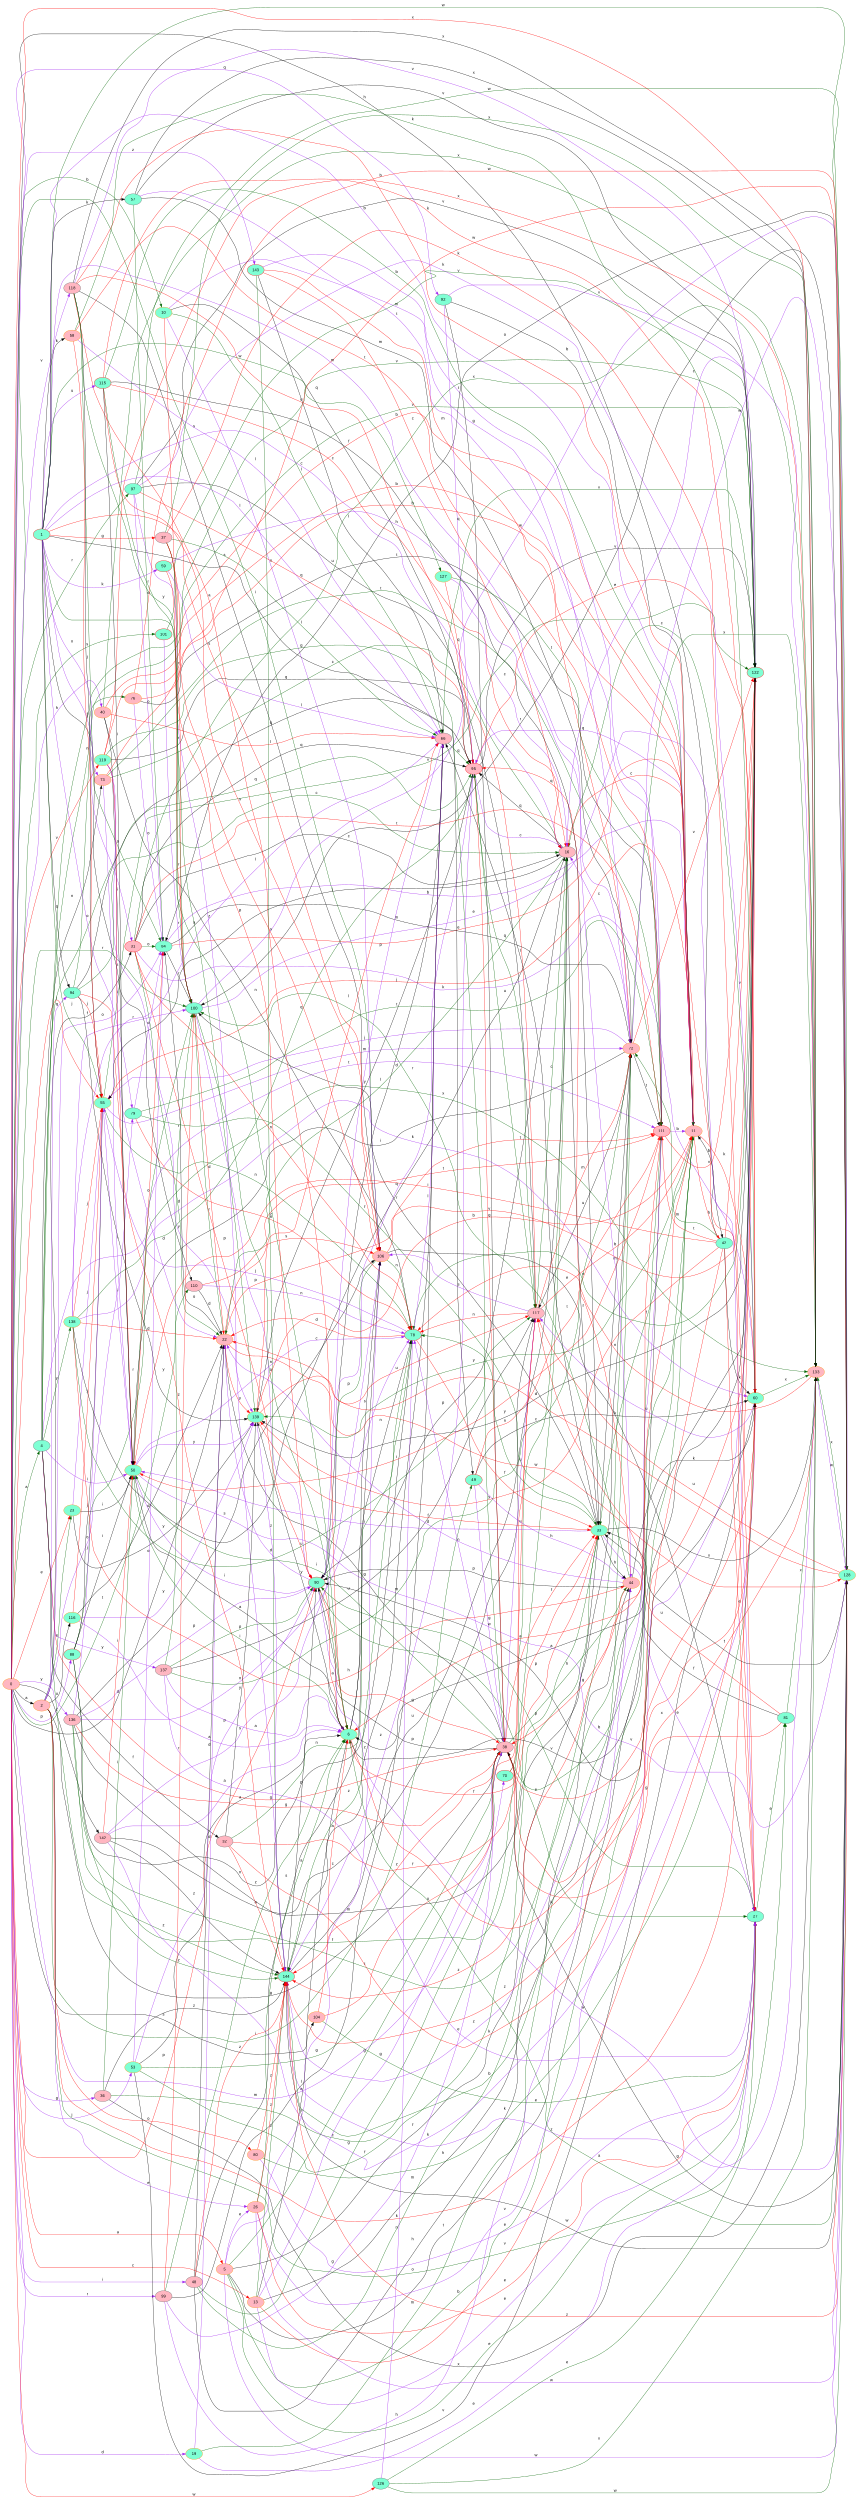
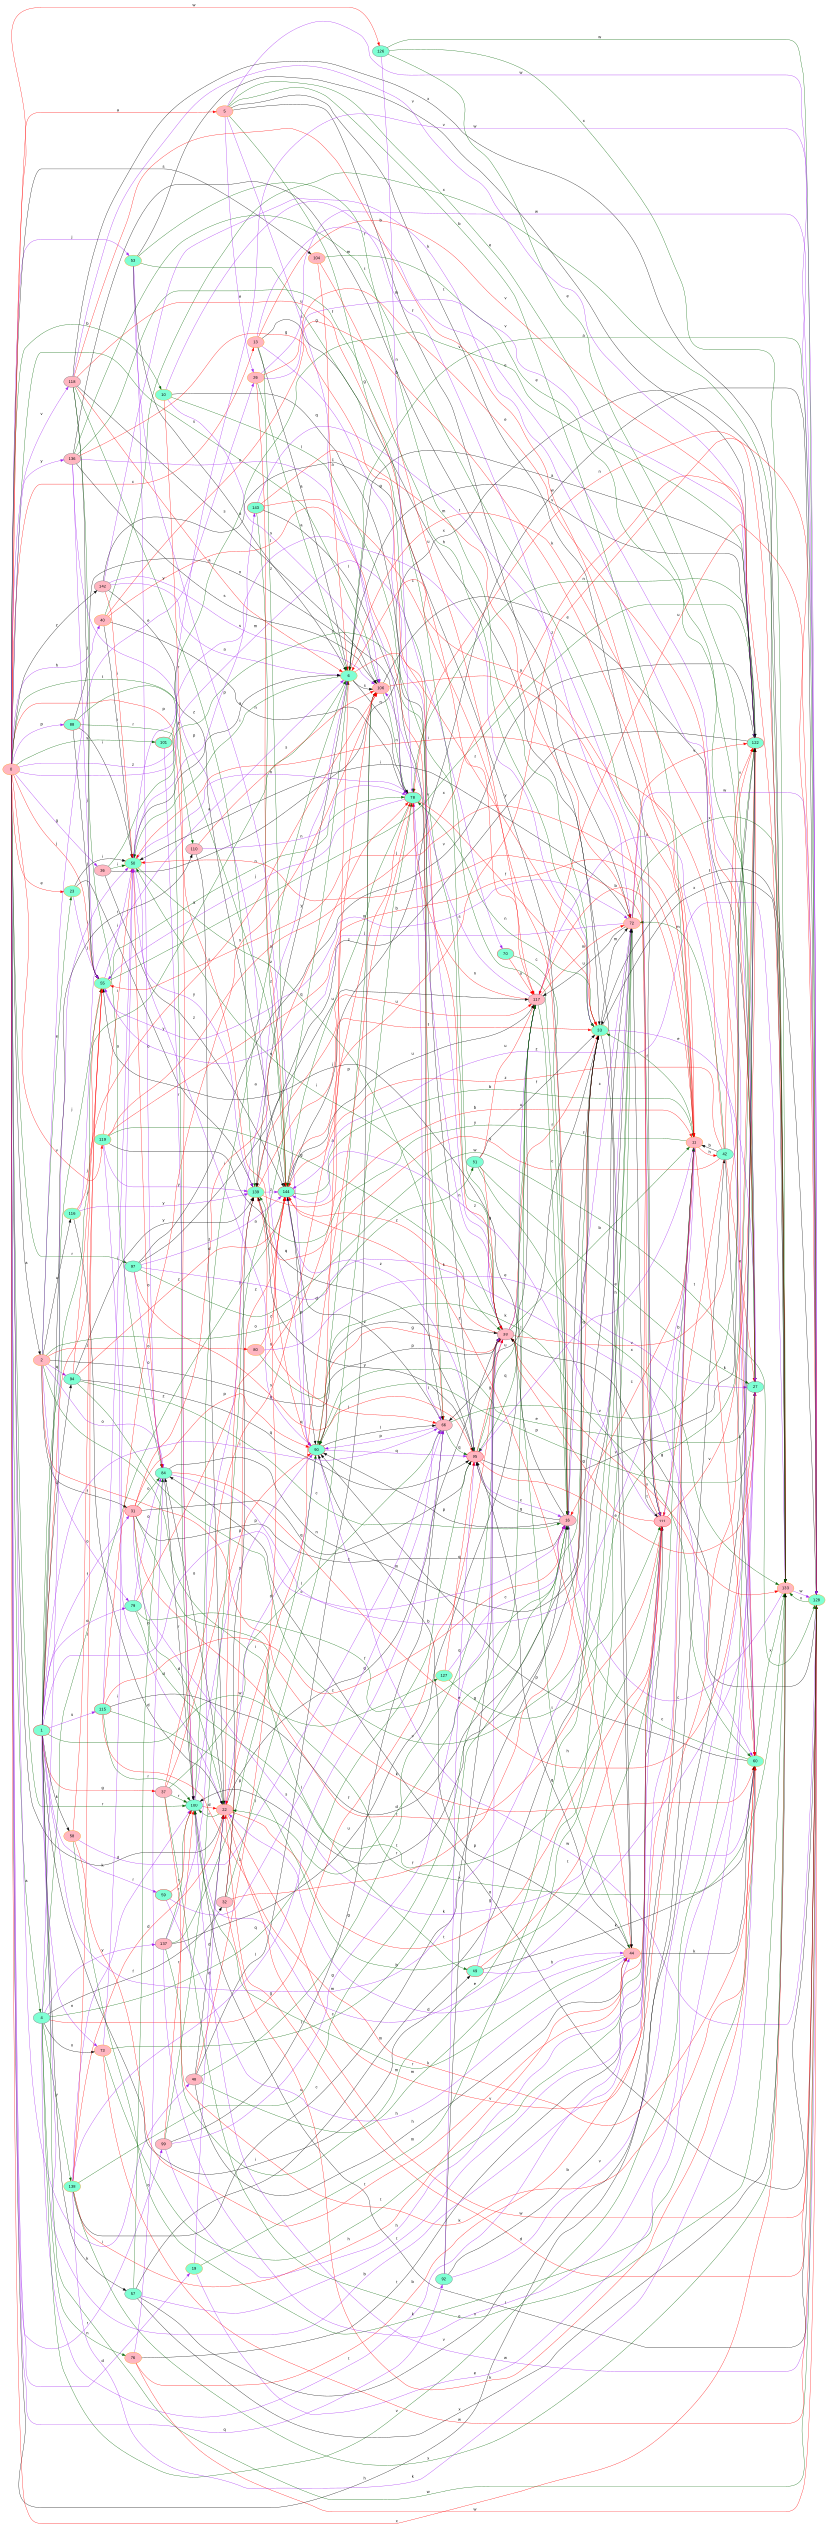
(120, 925) -> (118, 1288)
(577, 1145) -> (529, 1716)
(770, 1819) -> (608, 1281)
